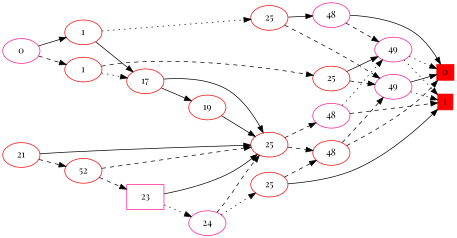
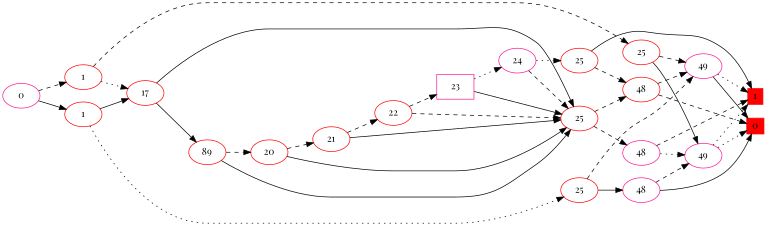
(207, 107) -> (207, 152)
none -> (269, 152)
(83, 171) -> (393, 113)
